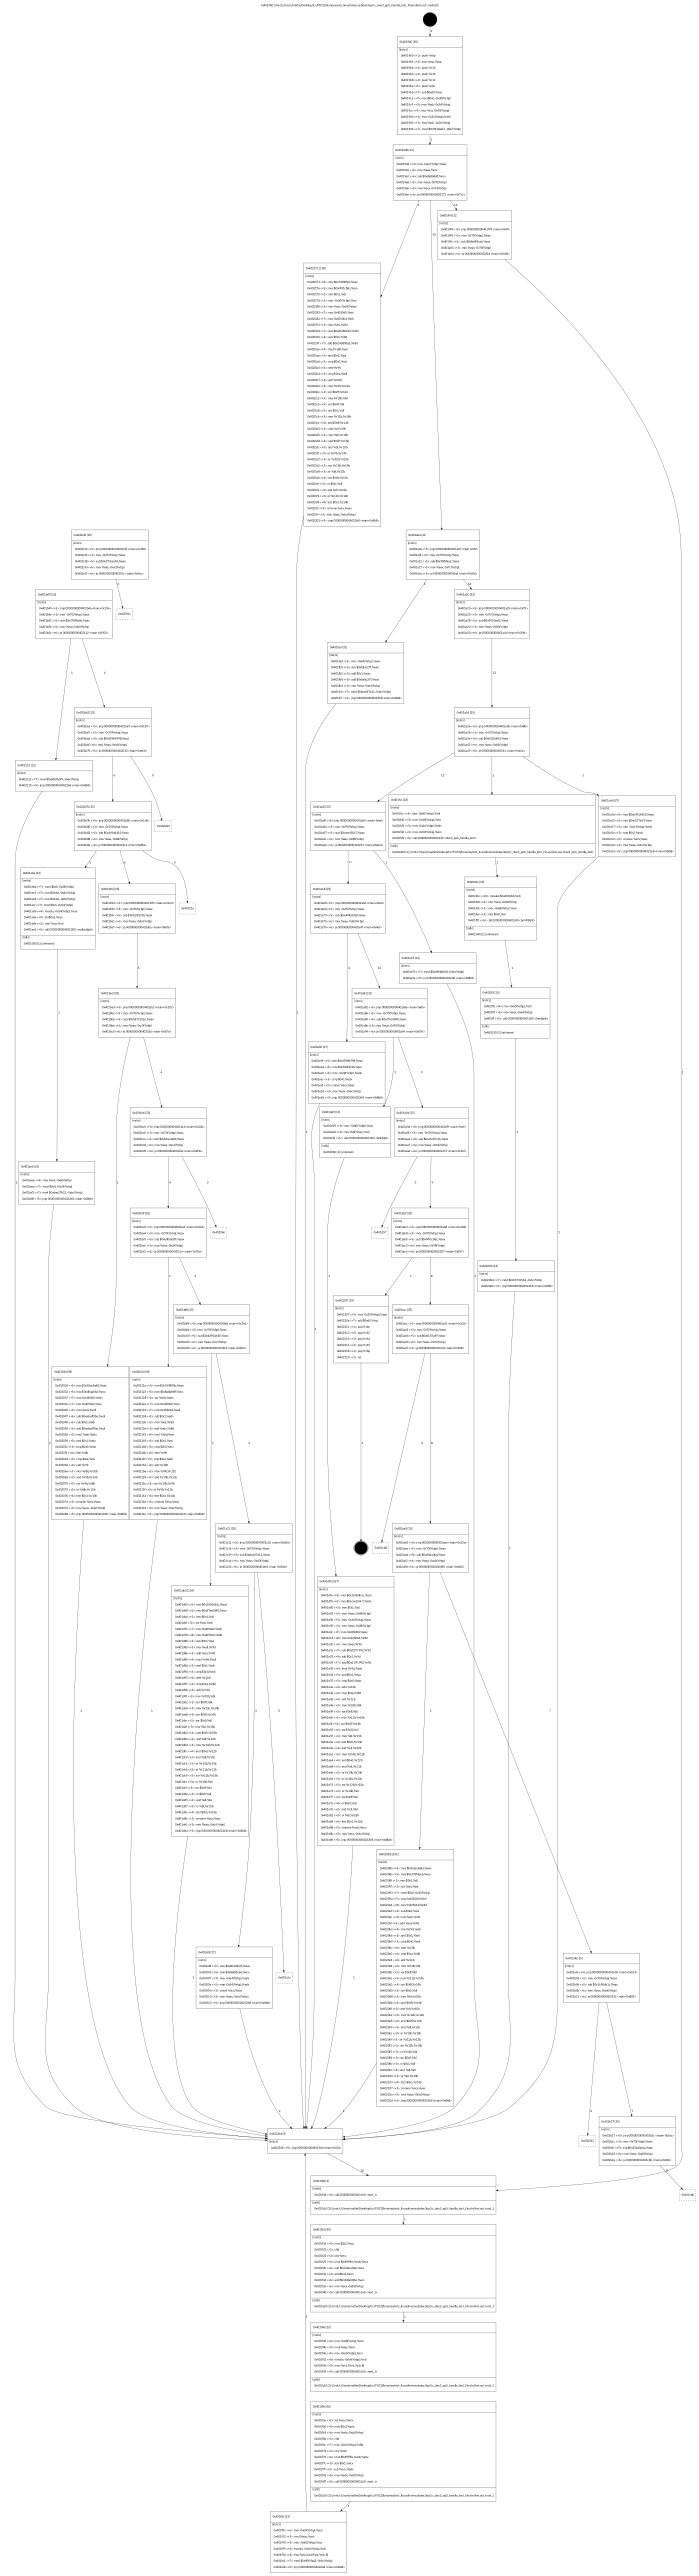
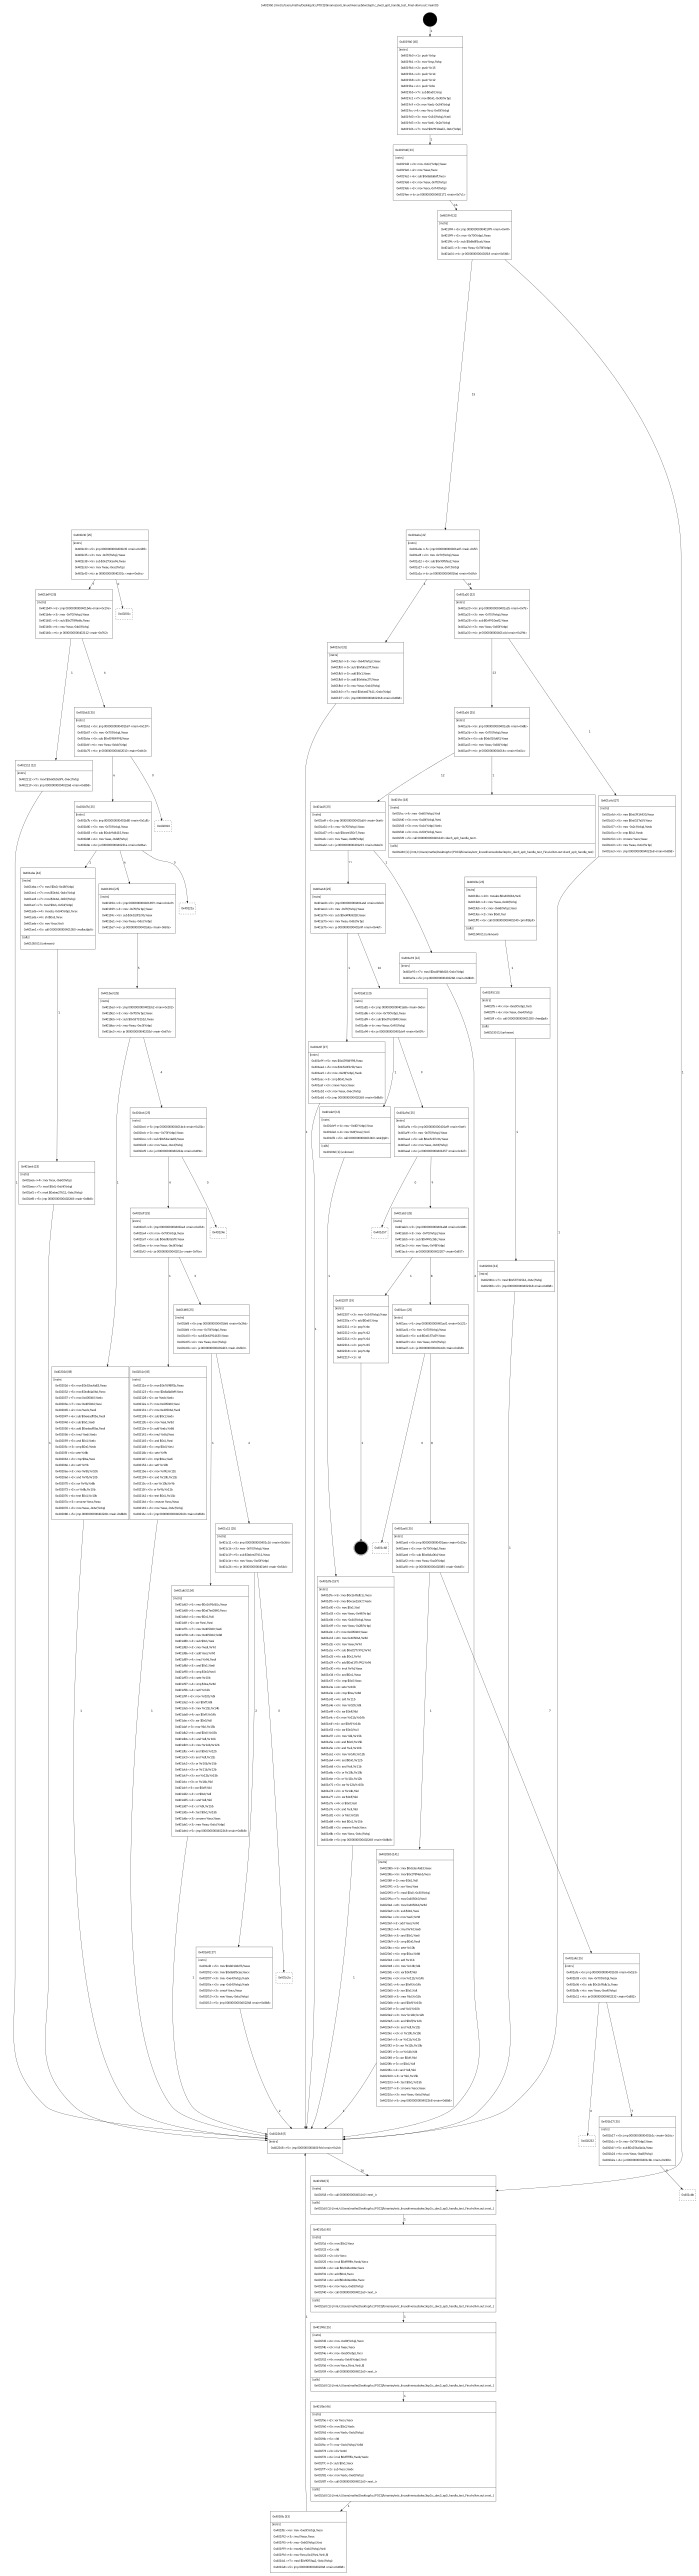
(435, 364) -> (459, 394)
(342, 395) -> none
none -> (92, 583)
(558, 779) -> (562, 716)
(496, 866) -> none
none -> (403, 2395)
